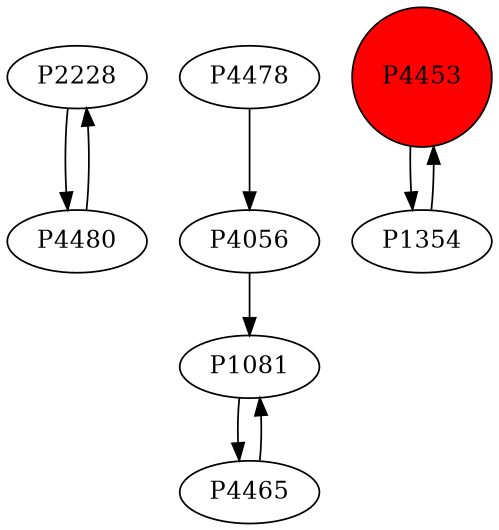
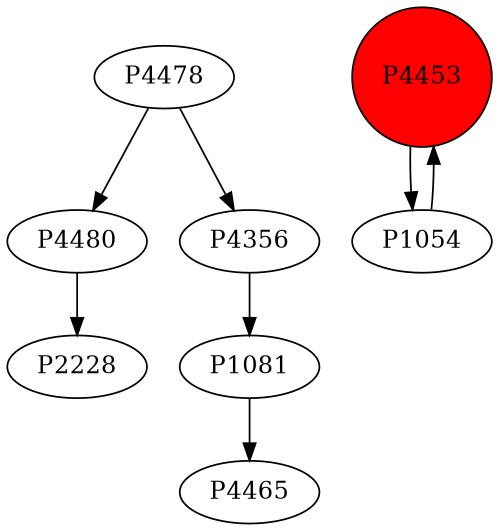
(65, 150) -> (125, 152)
(250, 241) -> (250, 241)
(422, 241) -> (422, 241)
(261, 438) -> none
